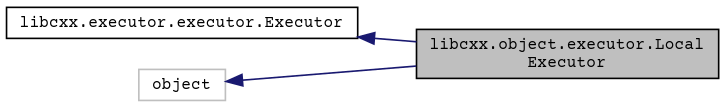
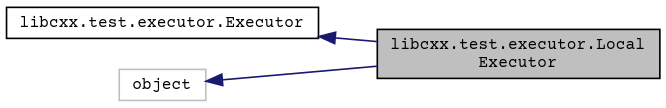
(182, 23) -> (163, 23)
(568, 54) -> (519, 54)
